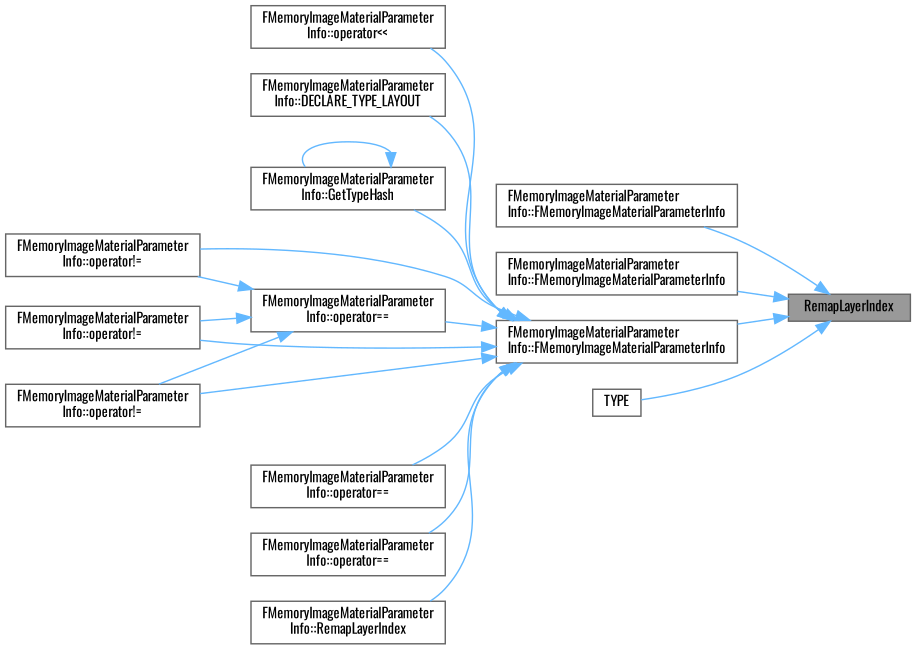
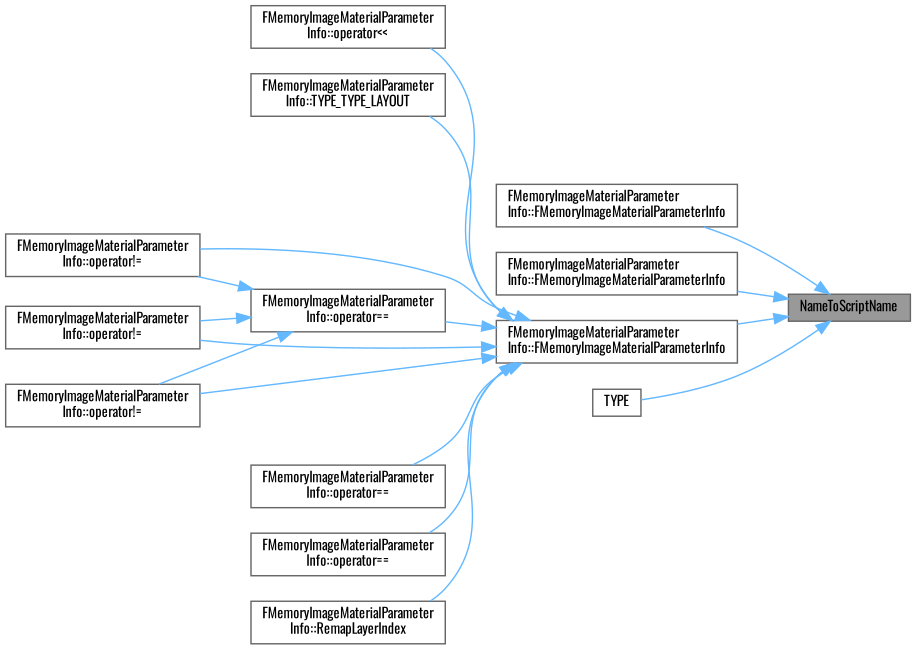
(348, 95) -> (348, 95)
(348, 189) -> none
(849, 308) -> (849, 308)
